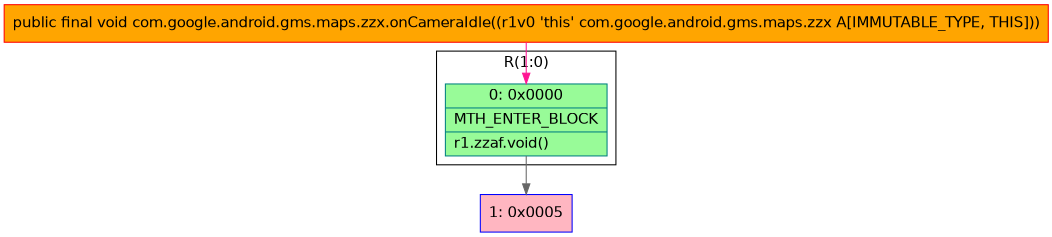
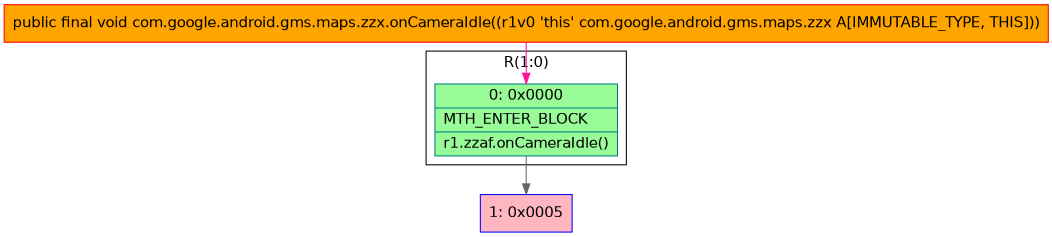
(501, 143) -> (526, 143)
